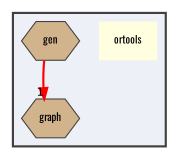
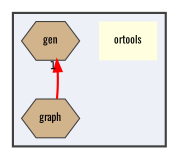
(43, 74) -> (58, 85)
